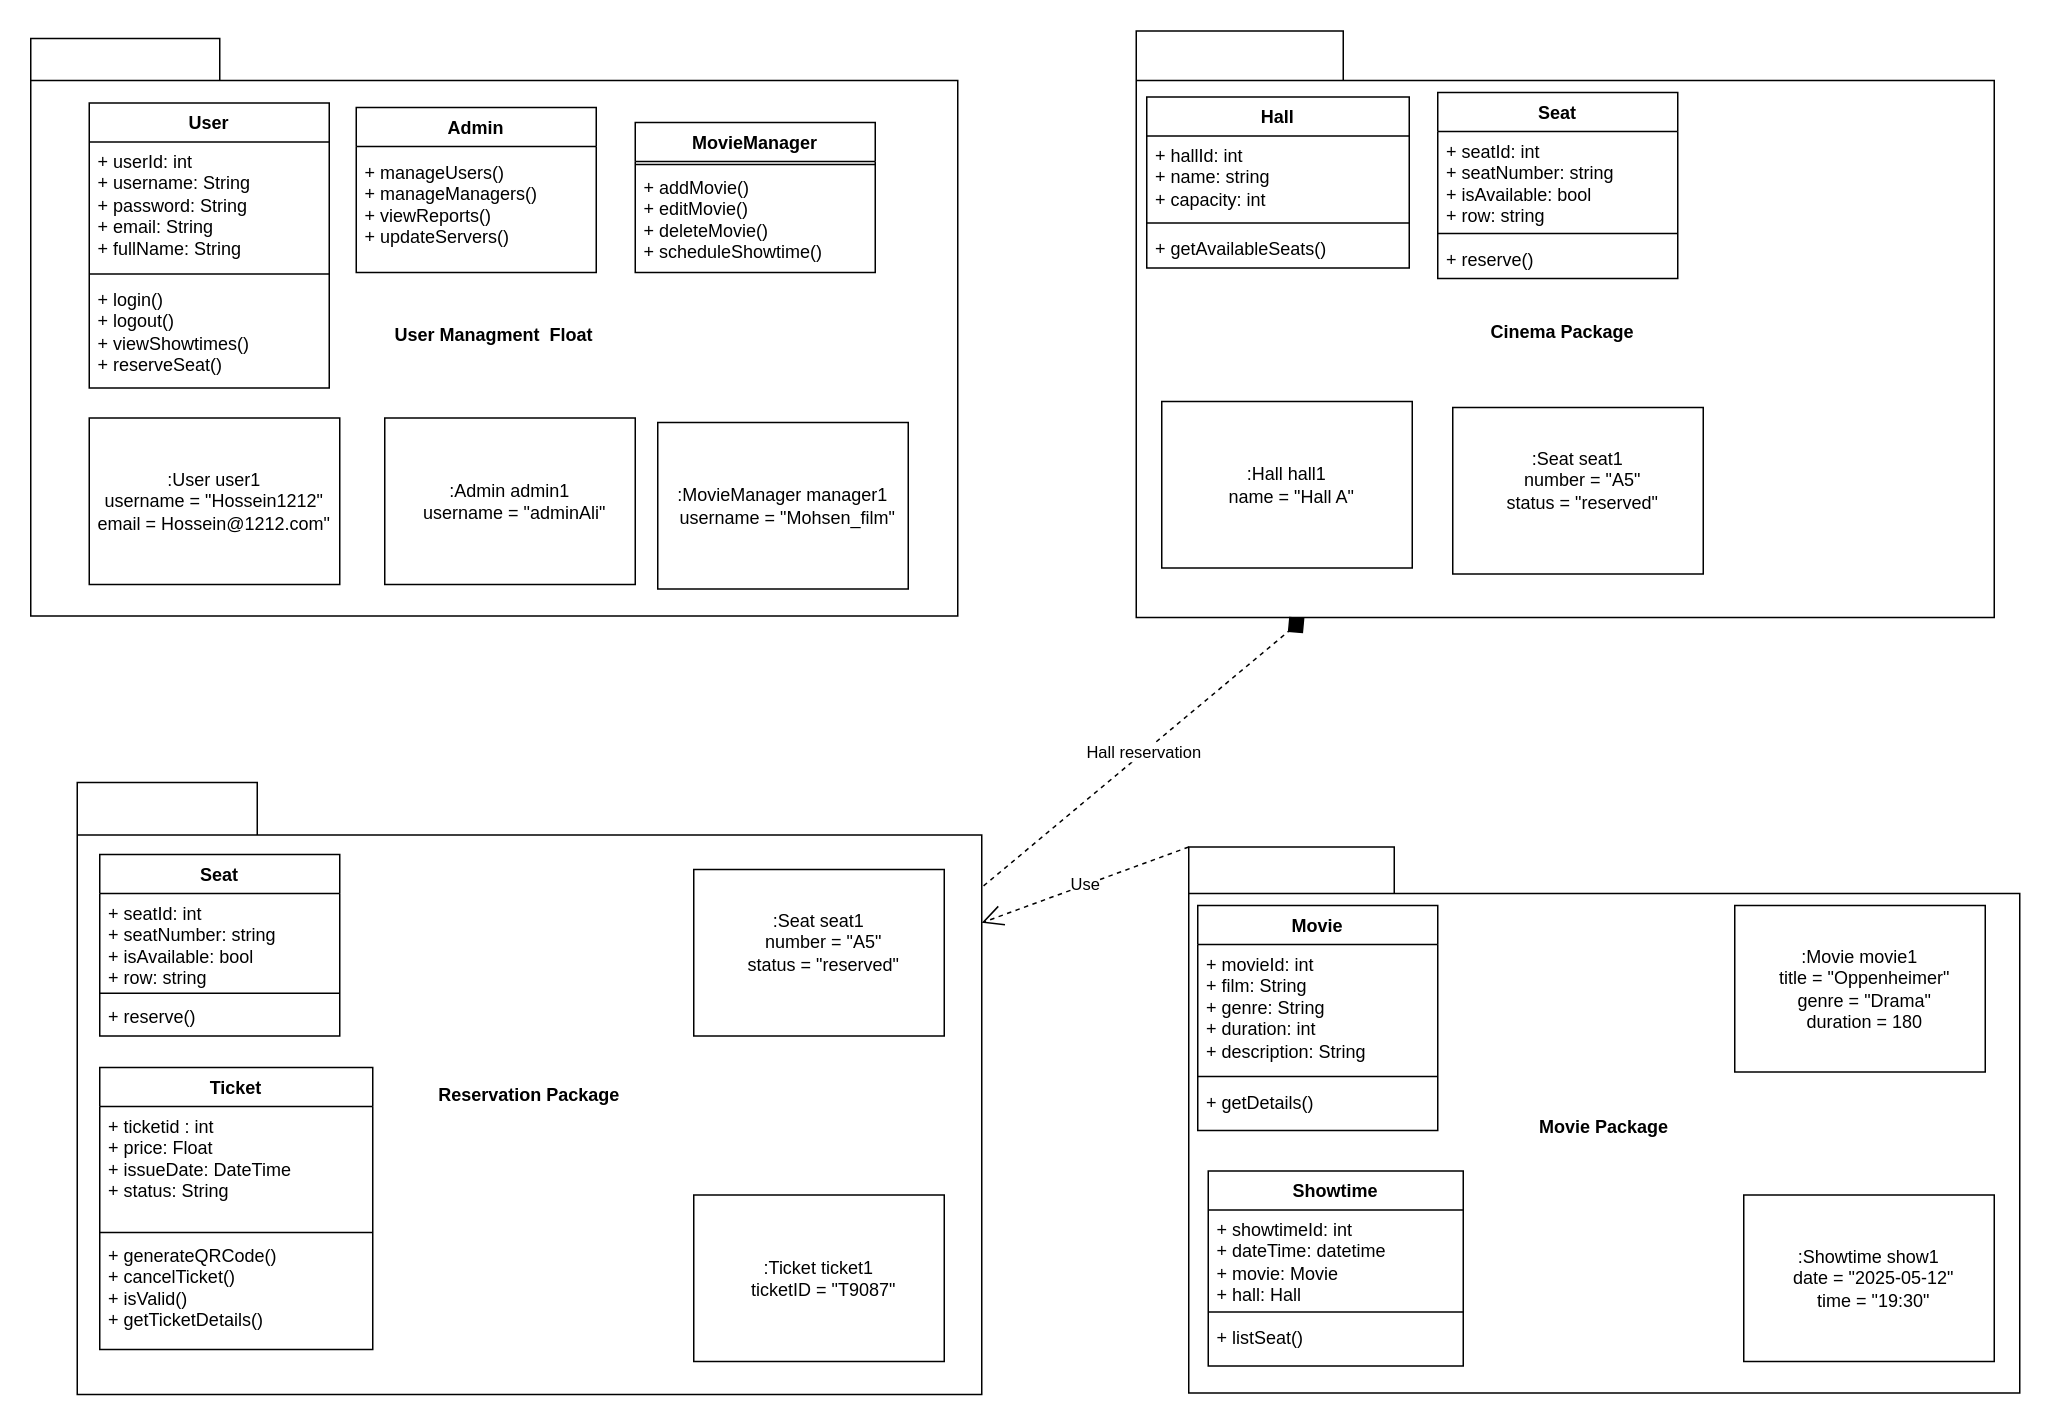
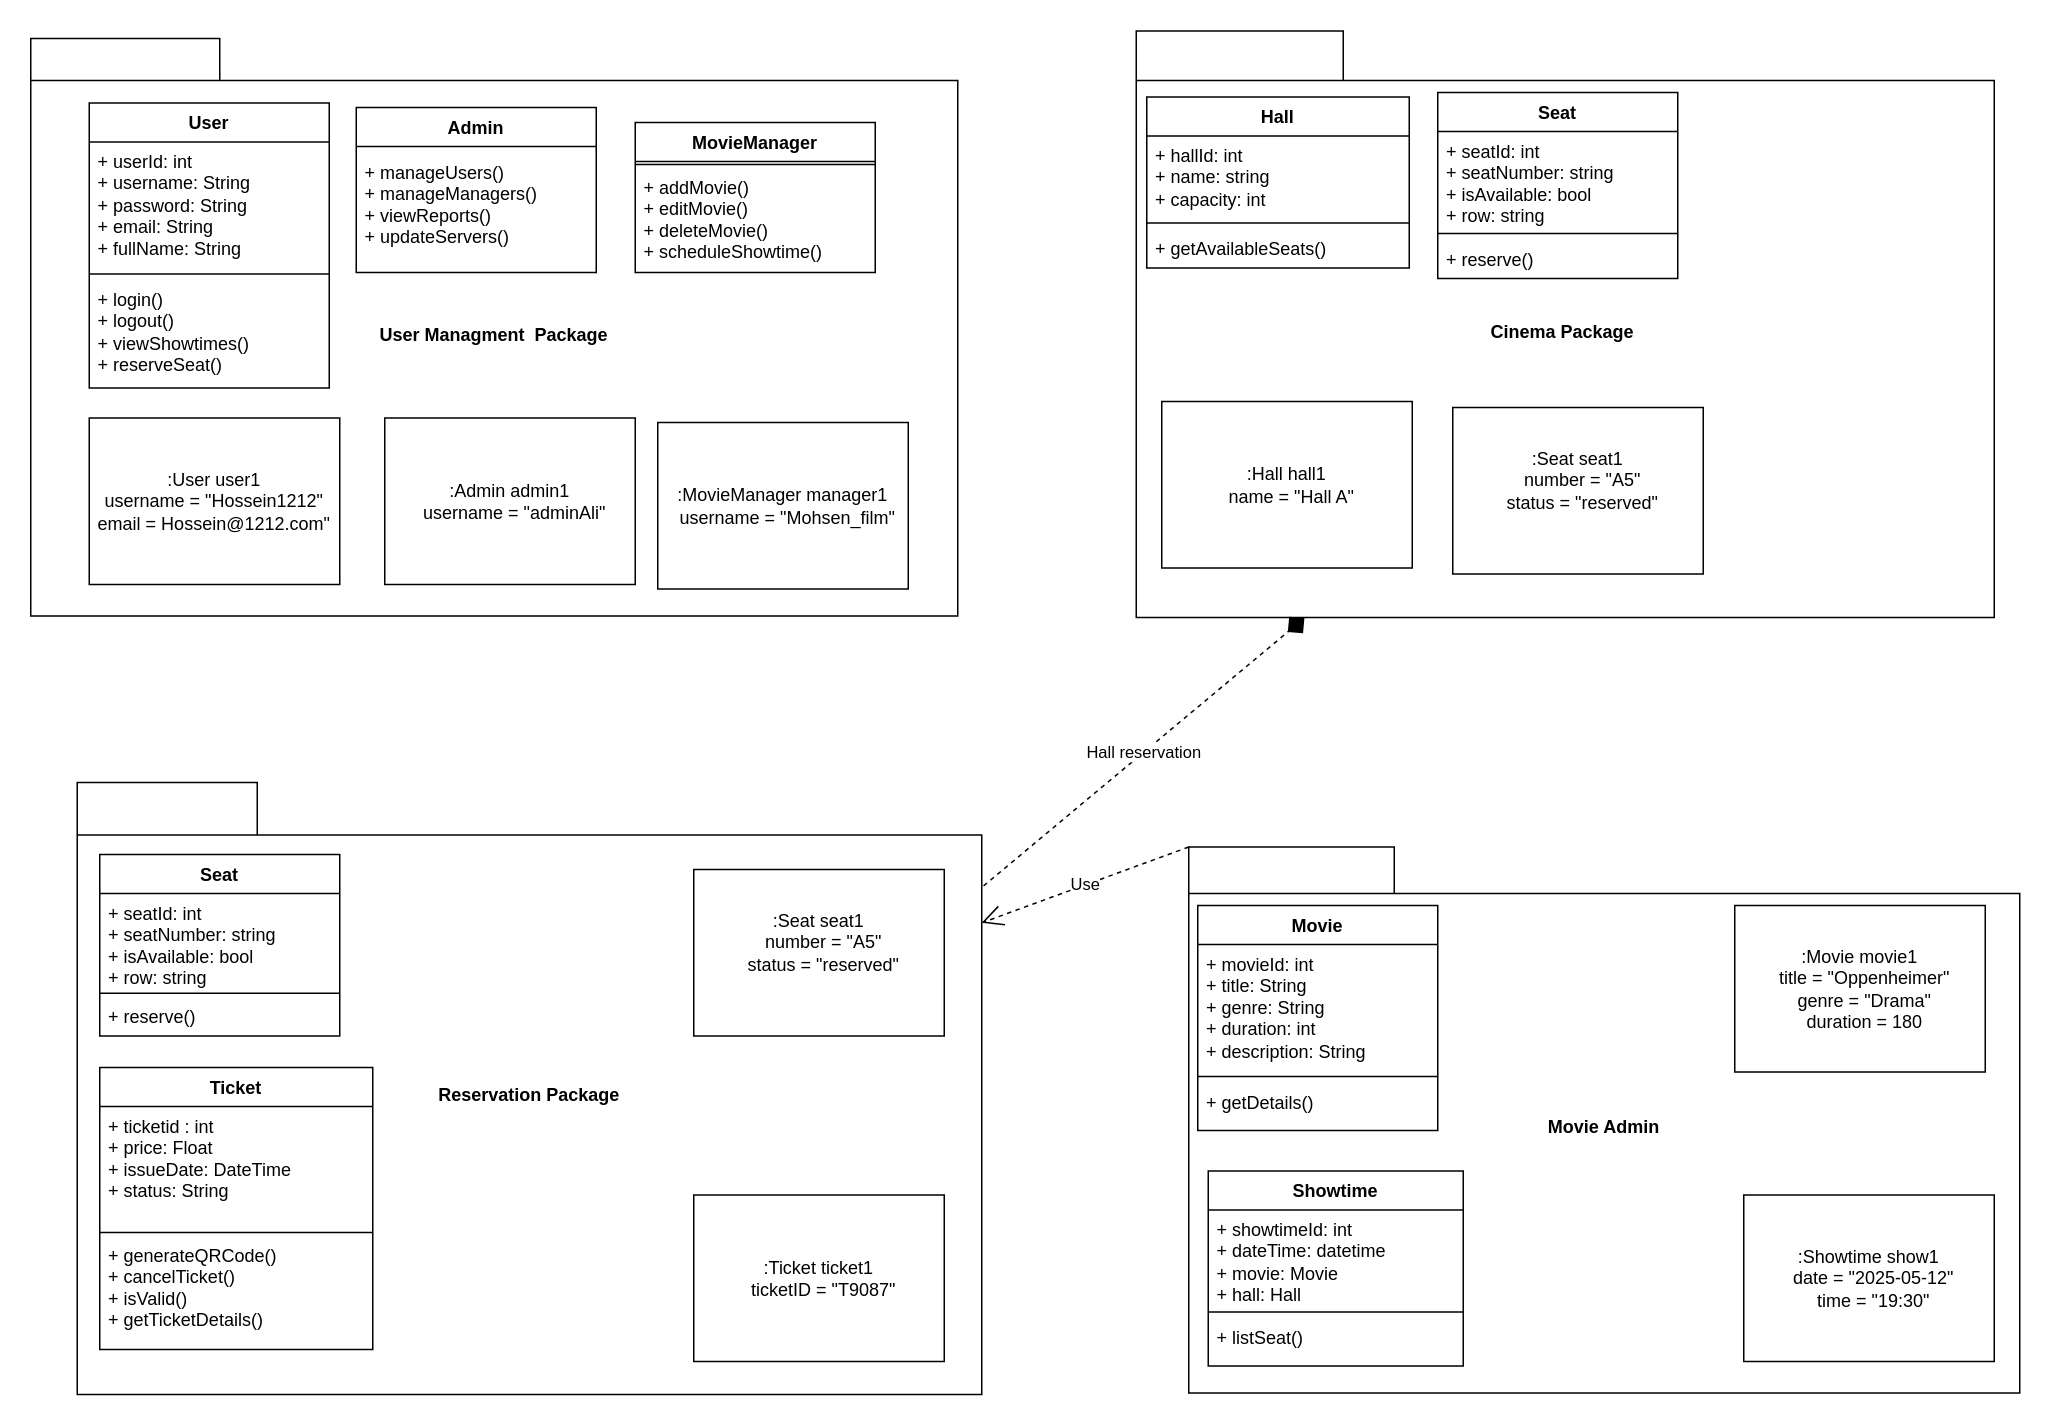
(494, 335) -> (494, 335)
(1299, 1009) -> (1299, 1009)
(1604, 1127) -> (1604, 1127)
